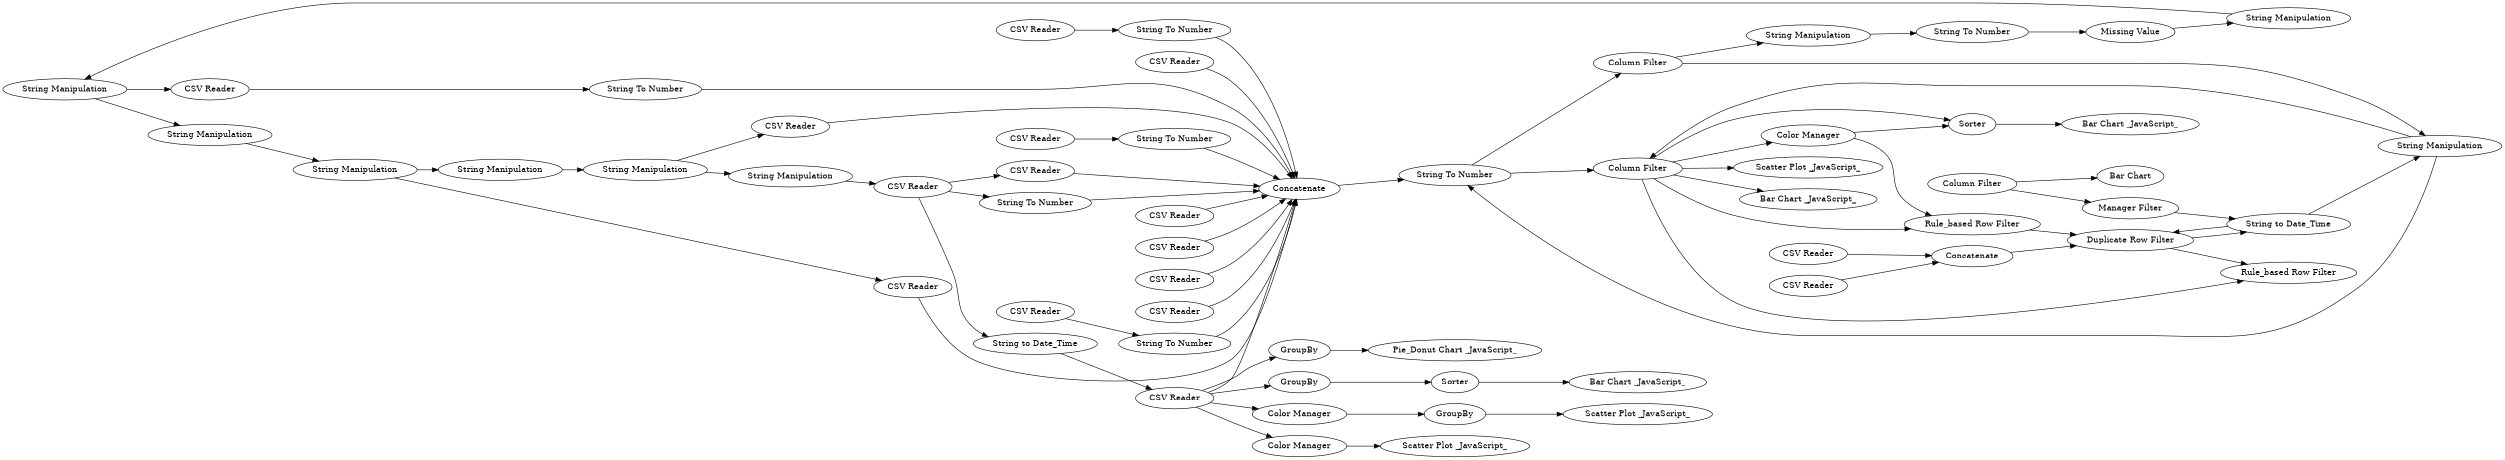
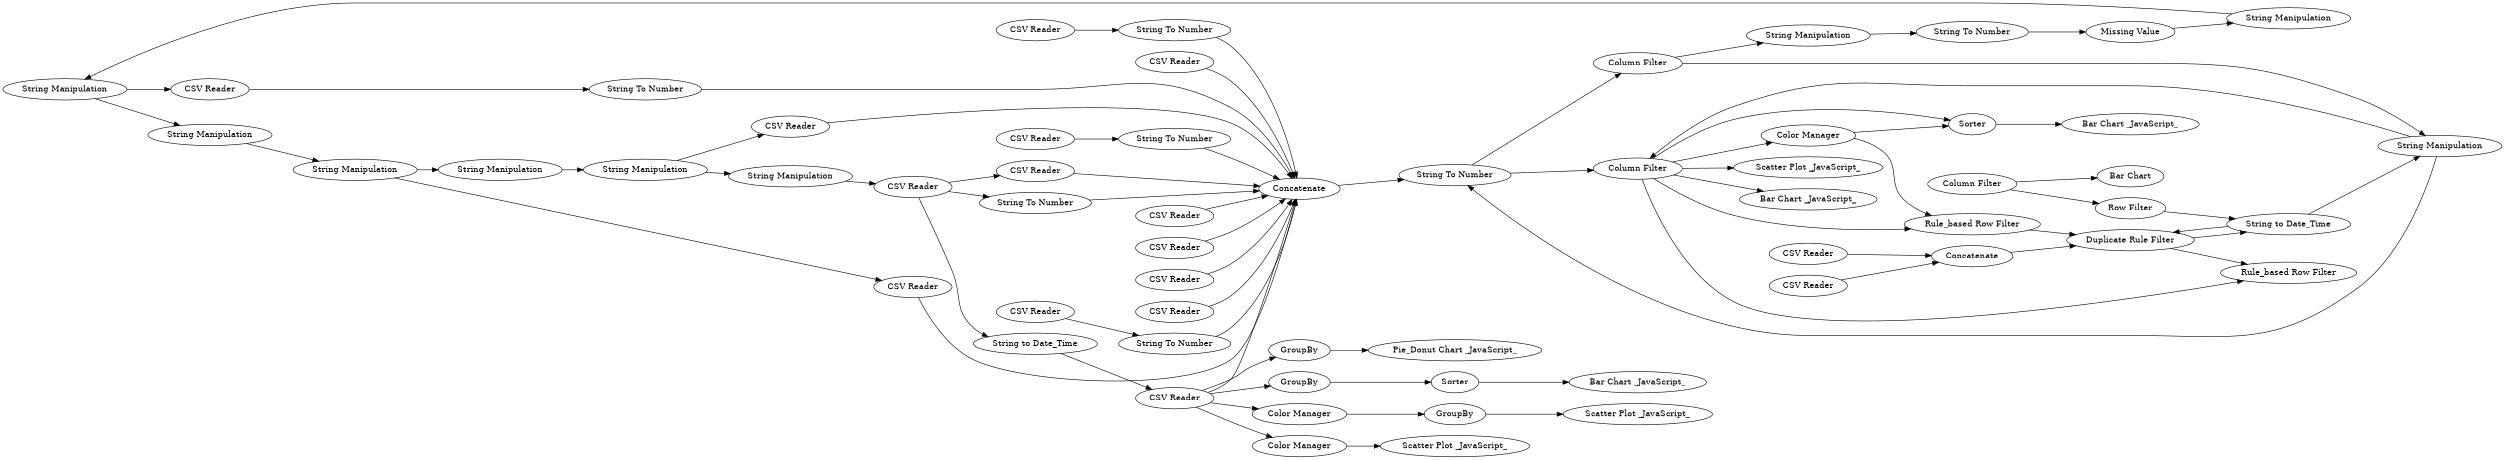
(2130, 208) -> (2130, 208)
(2130, 240) -> (2130, 240)
